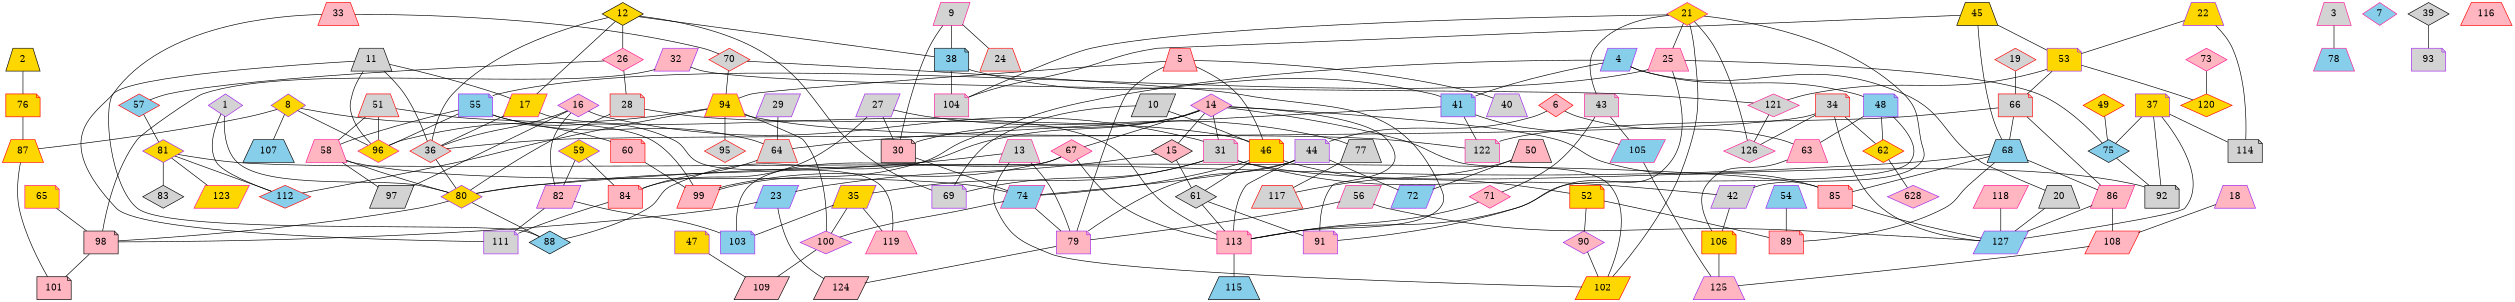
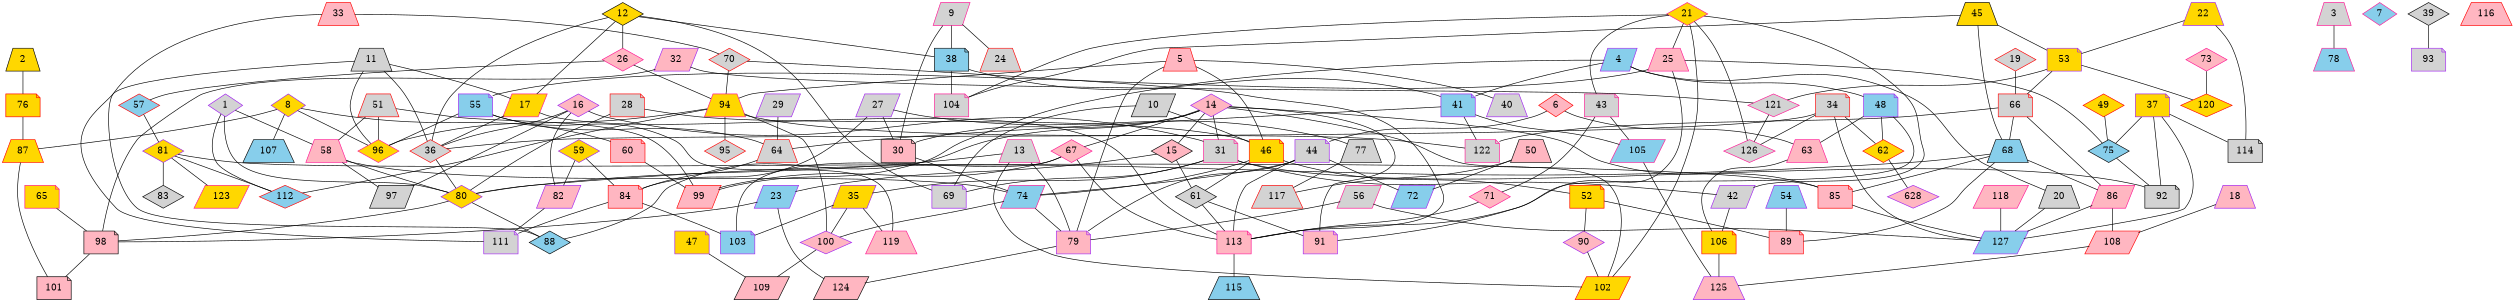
(625, 82) -> (672, 82)
(399, 125) -> (274, 127)
(629, 213) -> (682, 218)
